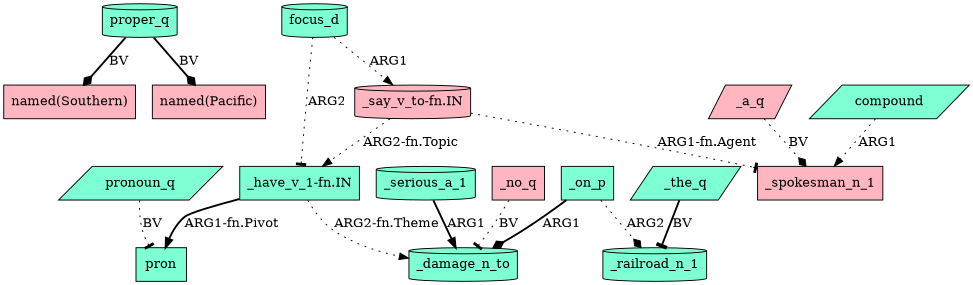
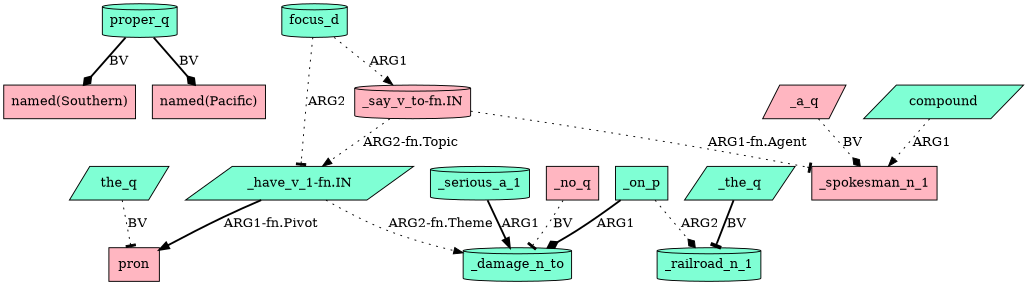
(141, 183) -> (119, 183)
(300, 183) -> (300, 183)
(161, 265) -> (134, 265)
